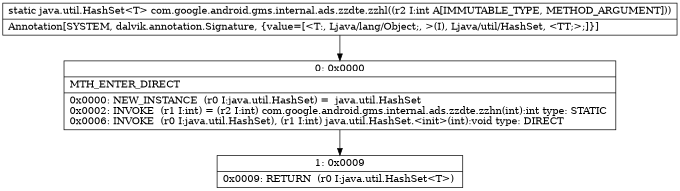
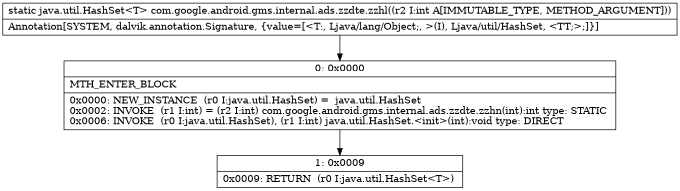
(125, 85) -> (123, 85)
